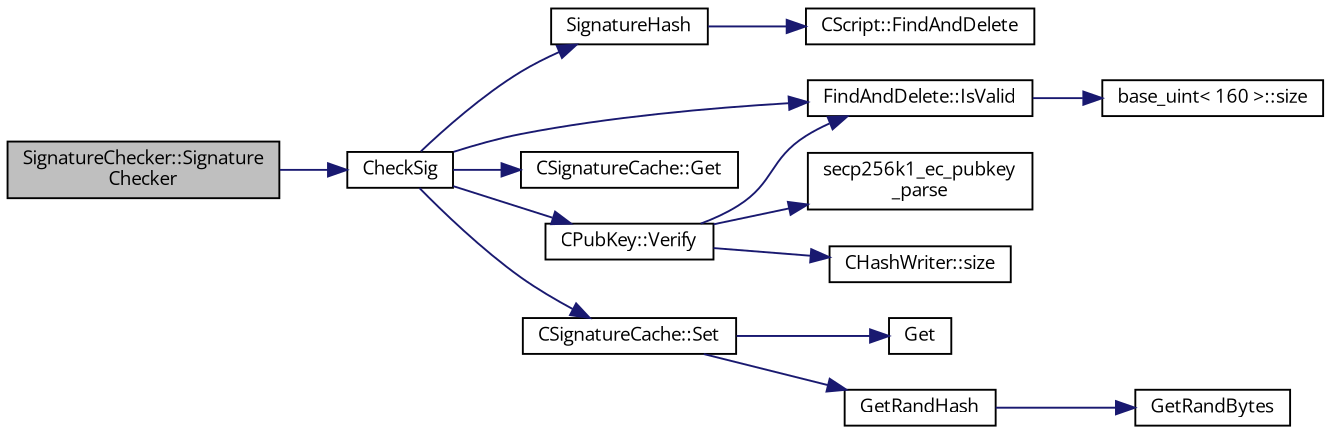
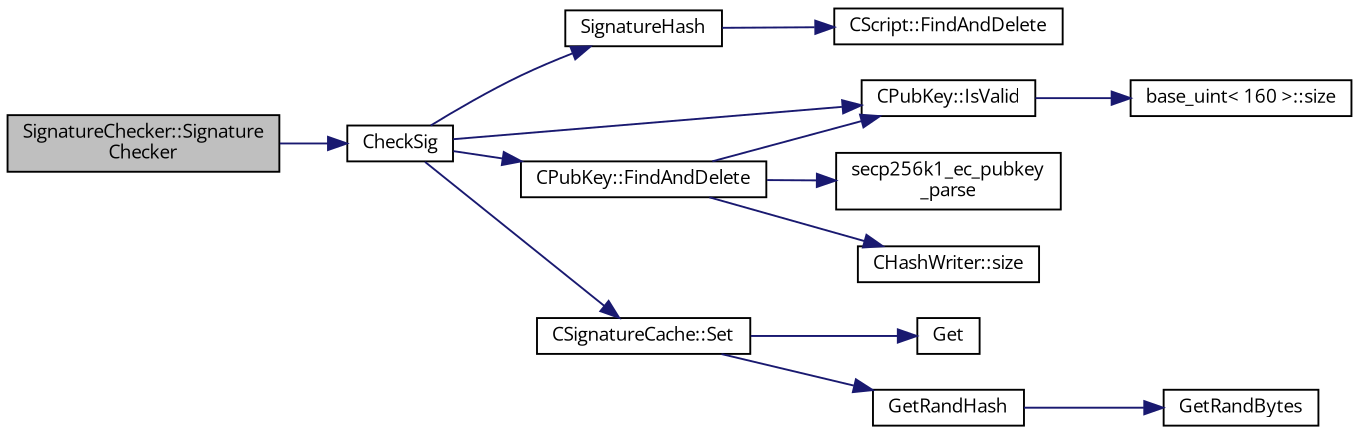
(920, 98) -> (948, 98)
(629, 170) -> none
(629, 242) -> (644, 179)
